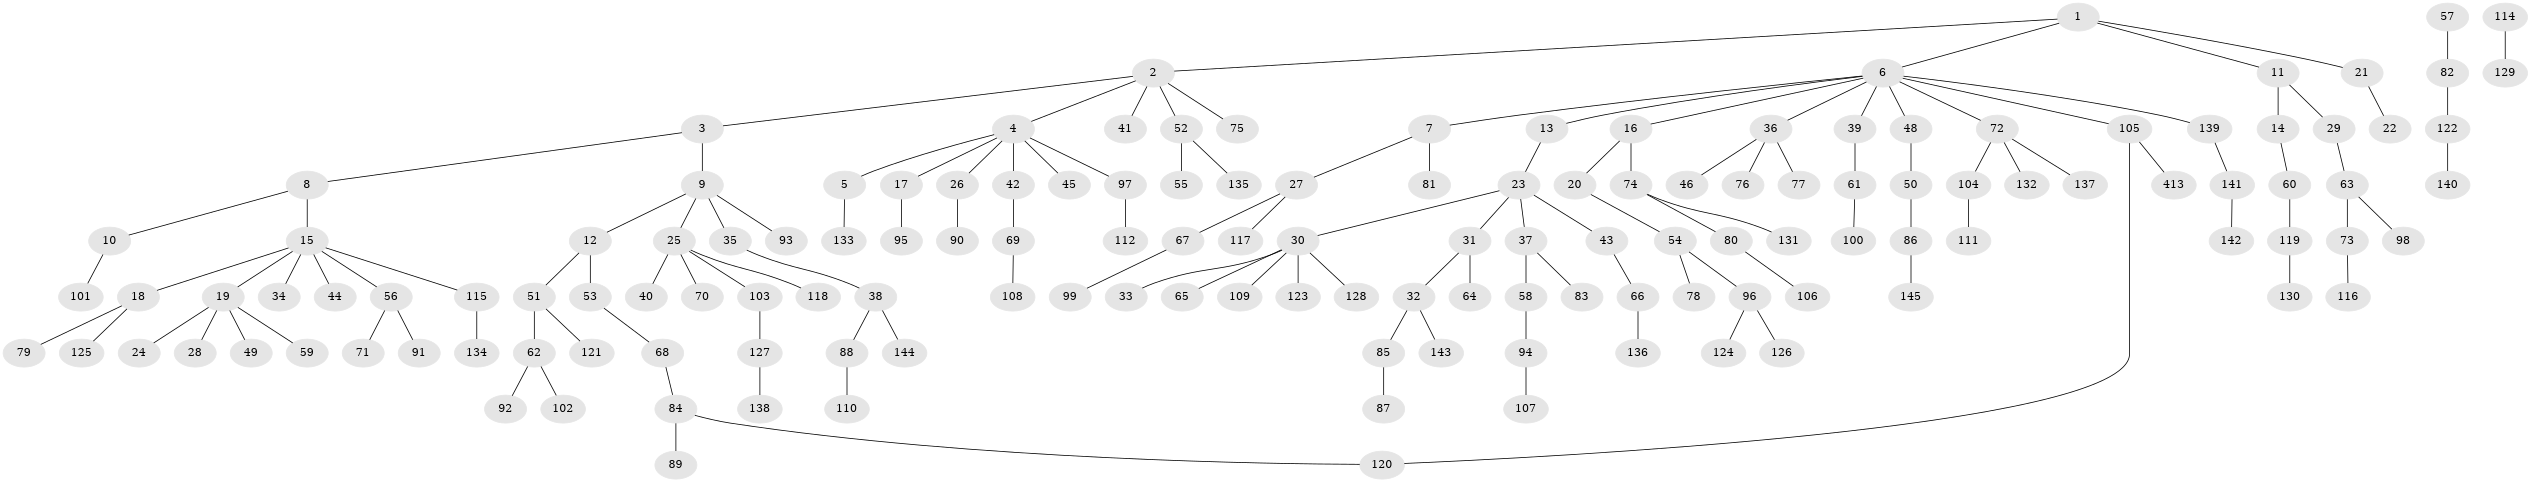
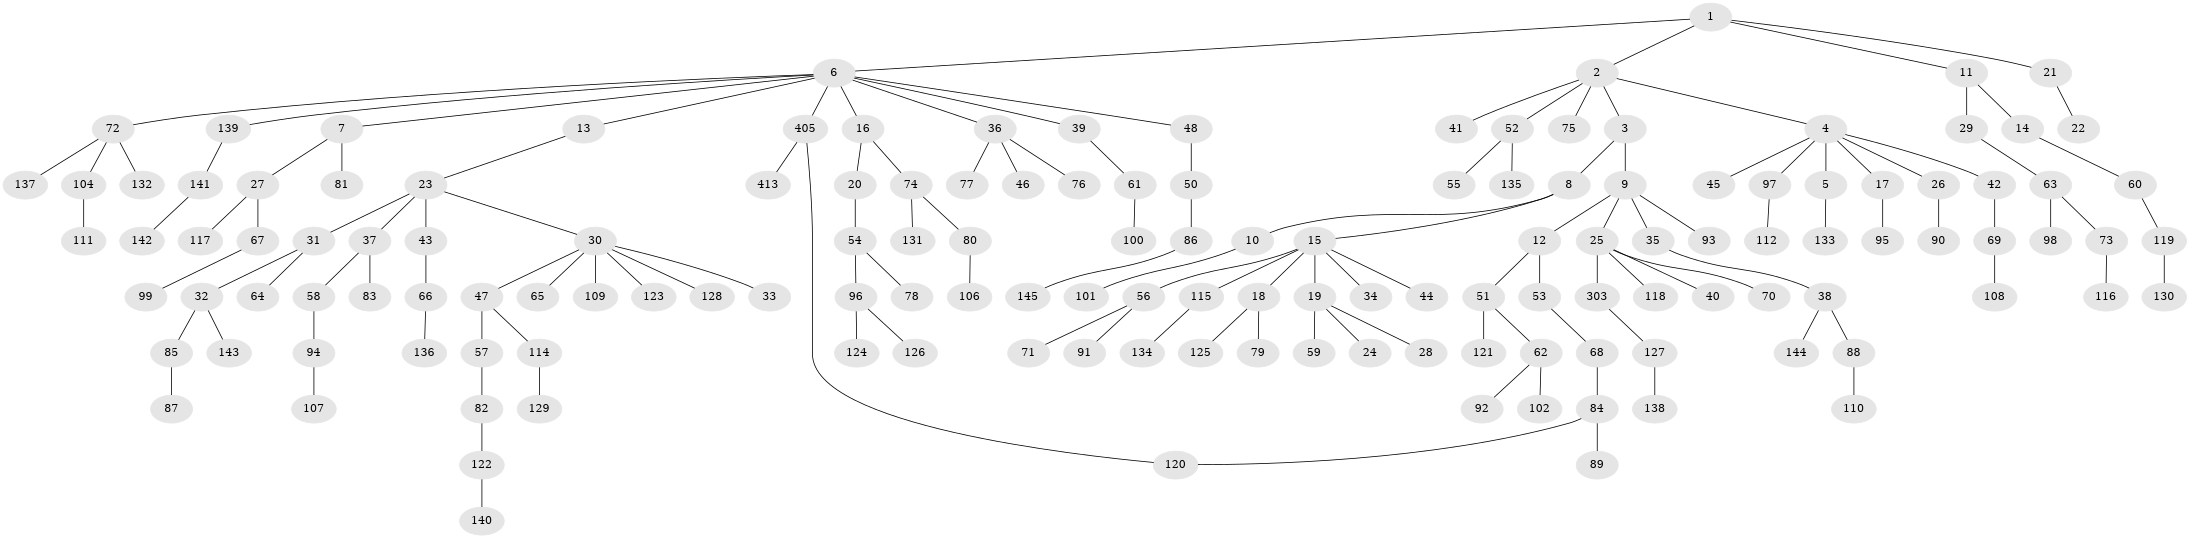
(2130, 129) -> (805, 129)
none -> (482, 297)
(760, 297) -> (1597, 297)
(251, 353) -> none
